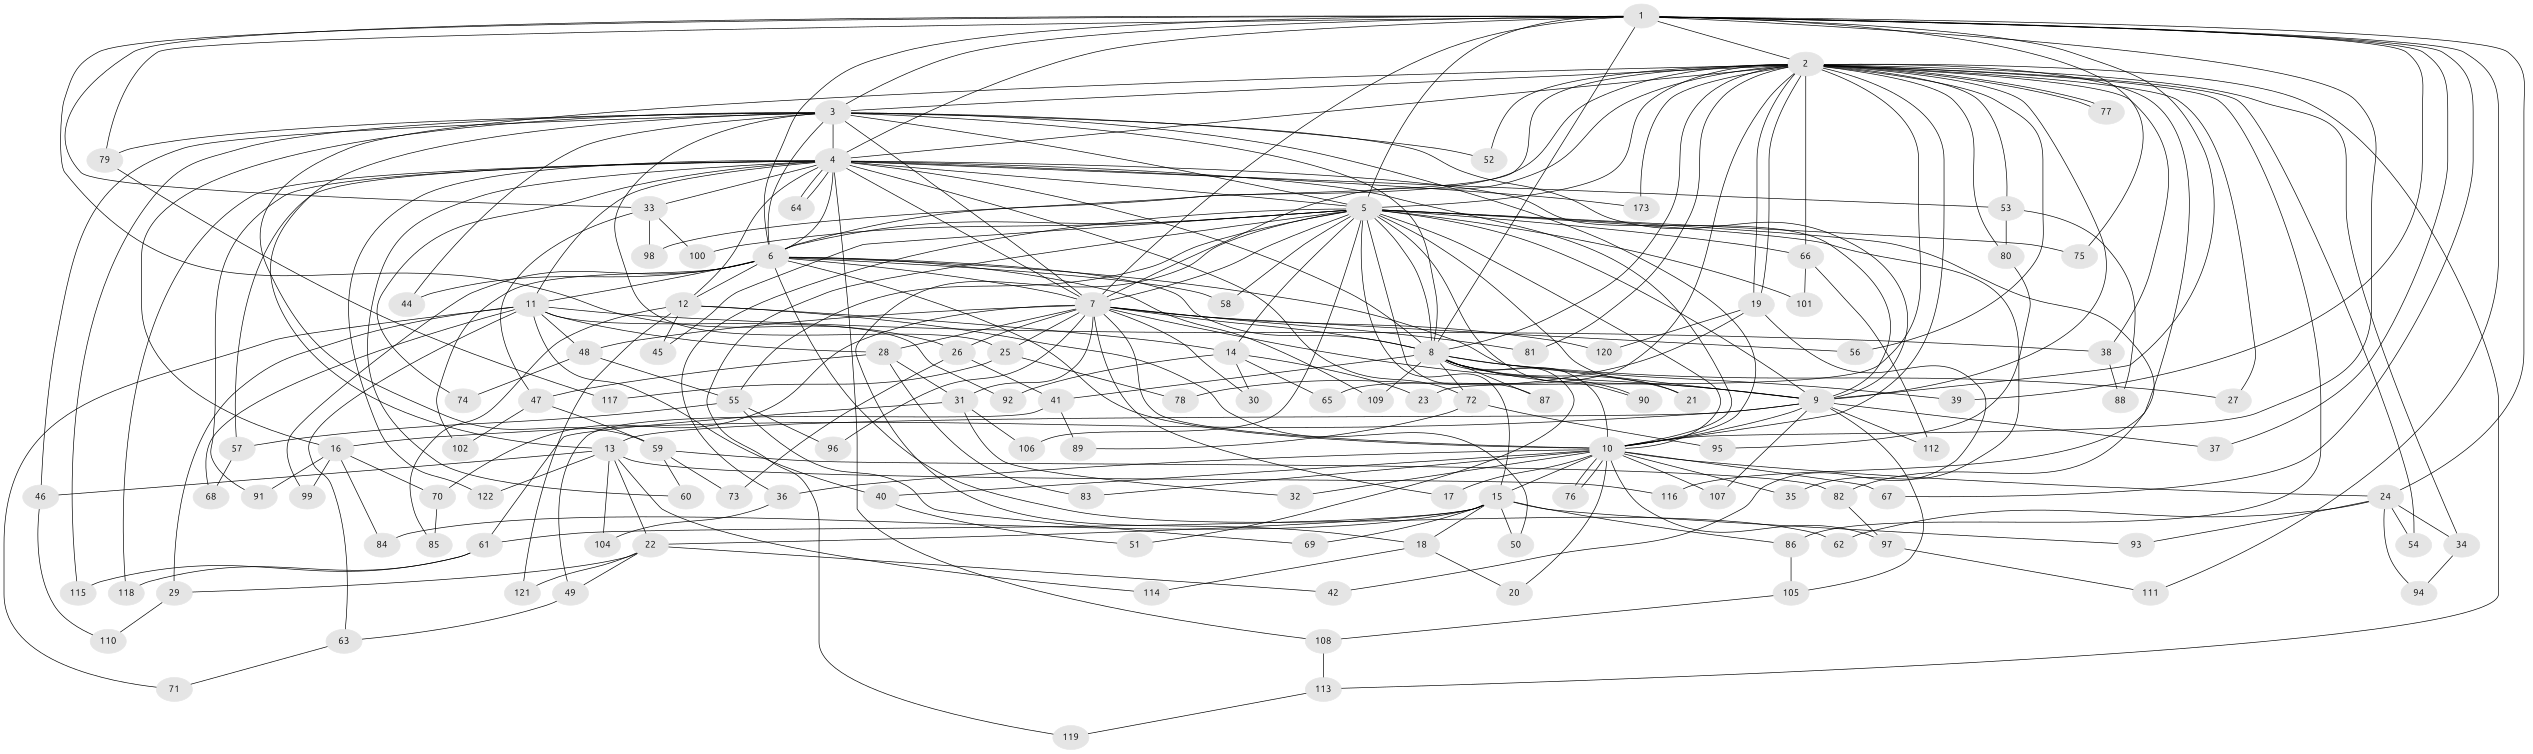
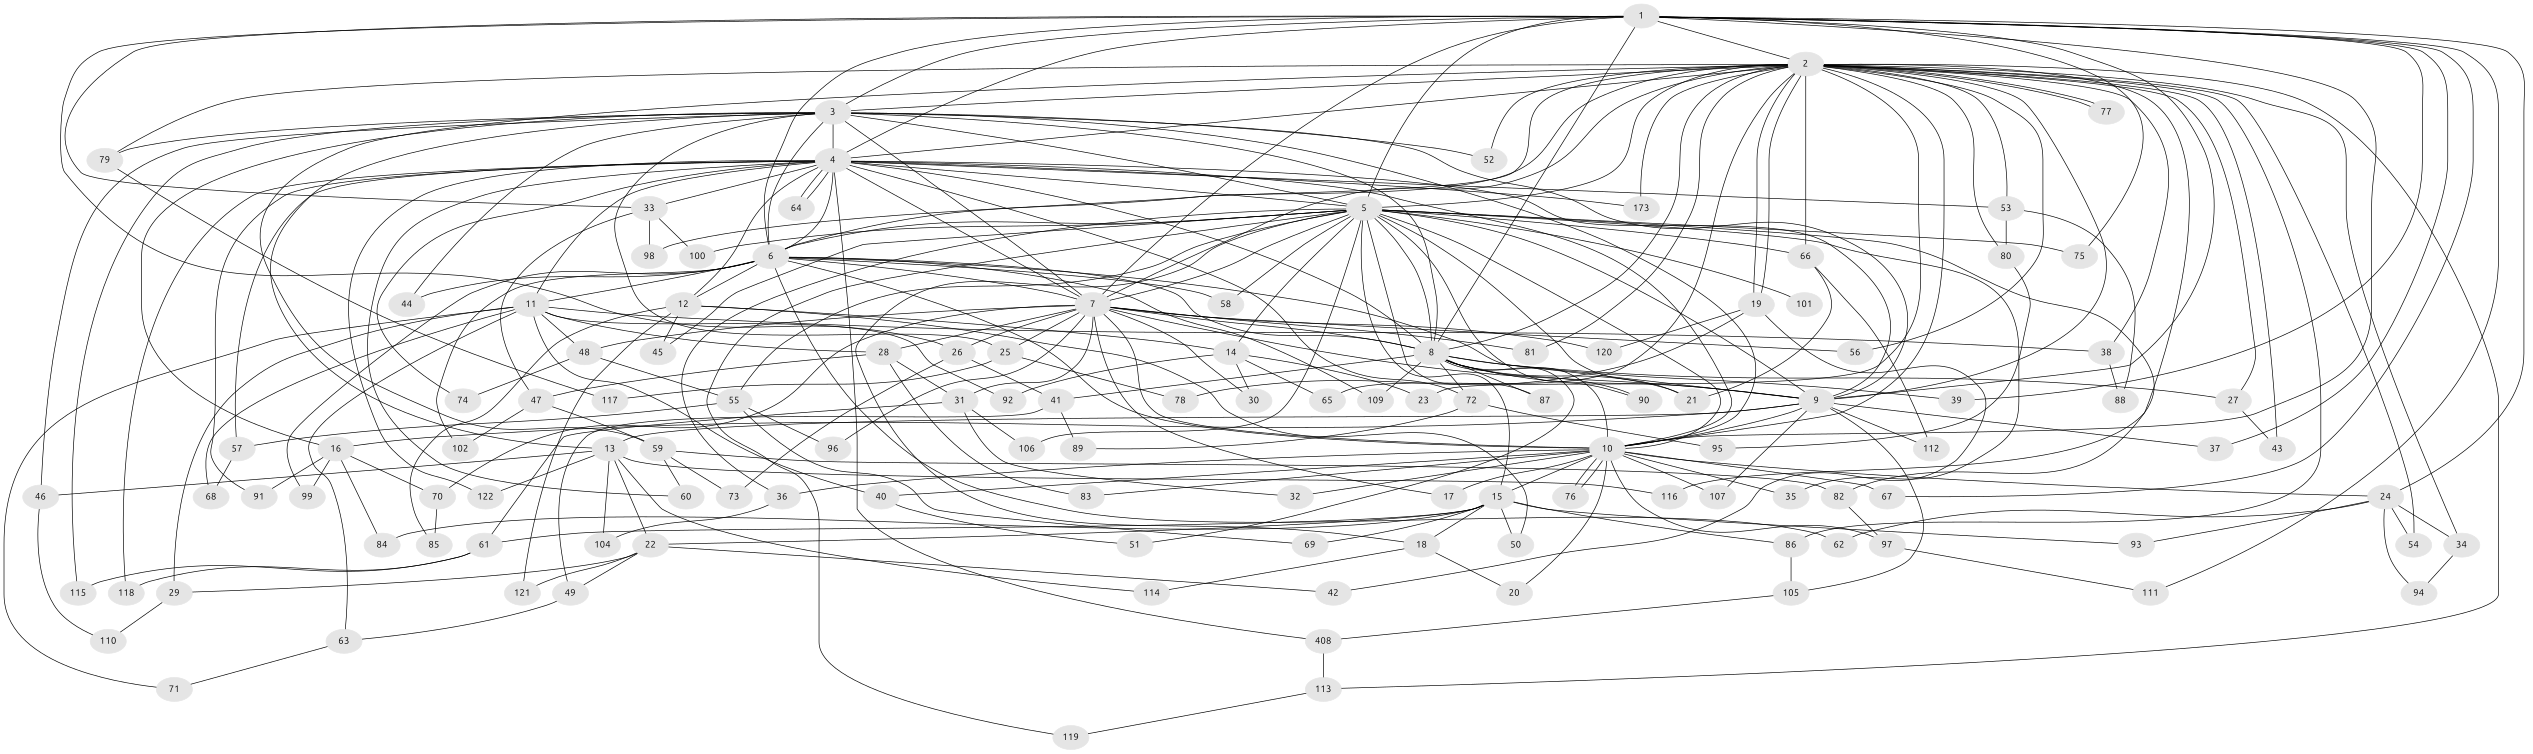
(834, 27) -> (946, 70)
(1805, 281) -> (1794, 354)
none -> (2277, 449)
(1323, 641) -> (1323, 641)
